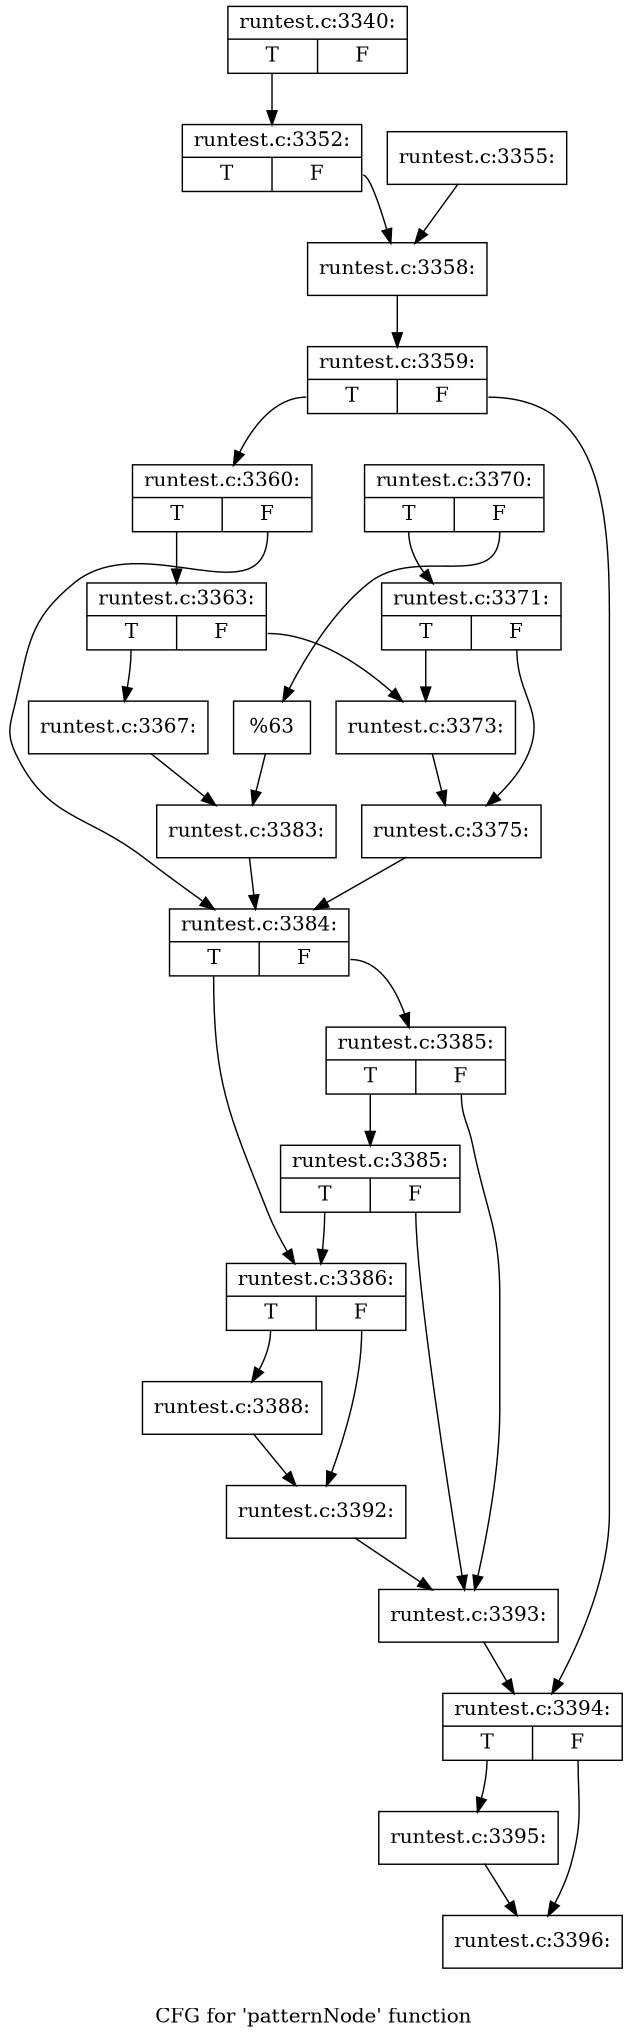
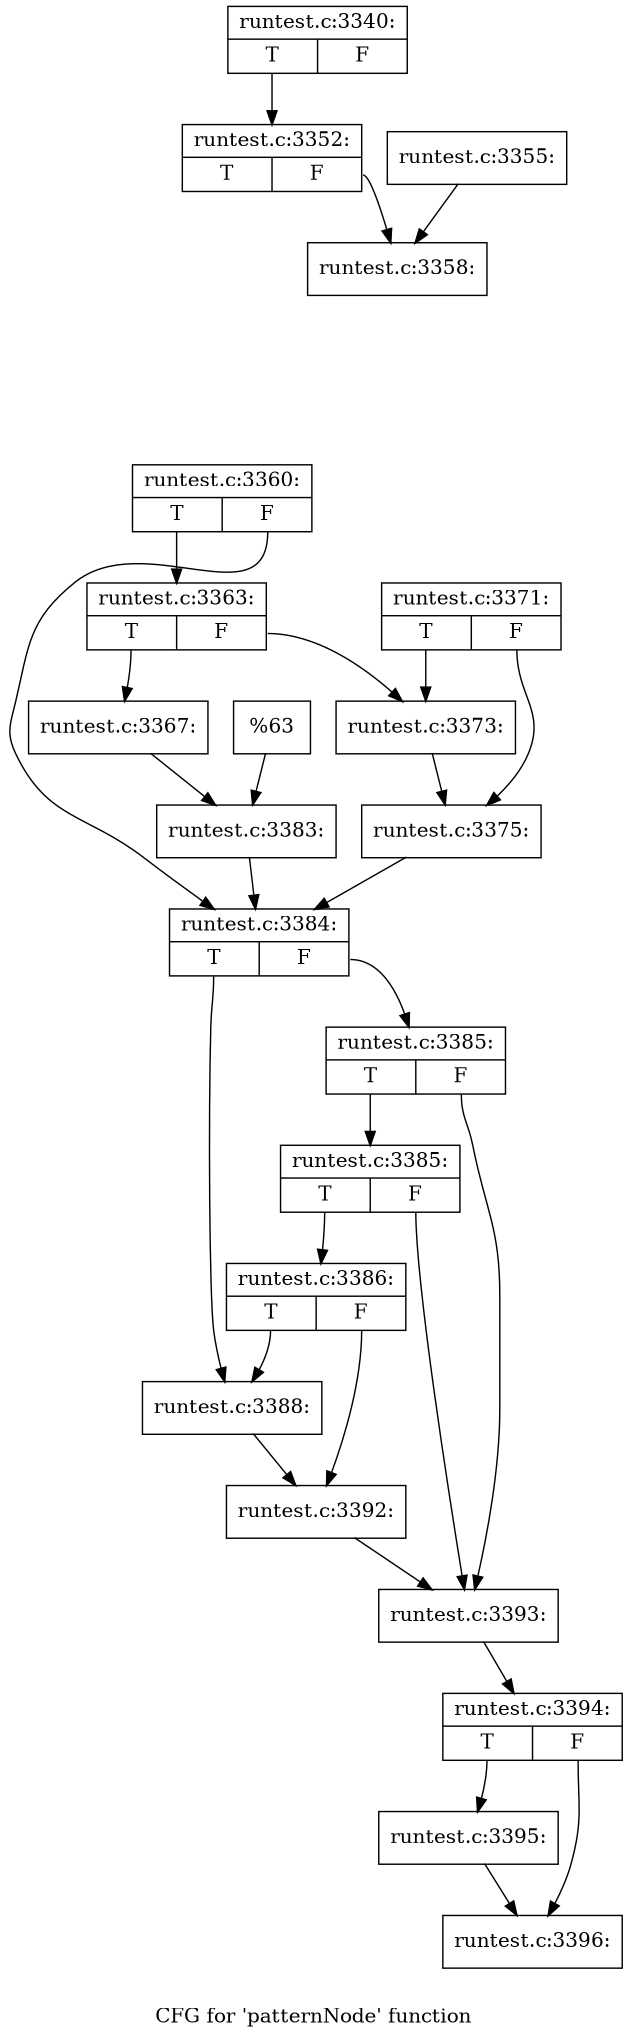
(397, 380) -> none
(454, 498) -> none
(232, 1118) -> (210, 1172)
